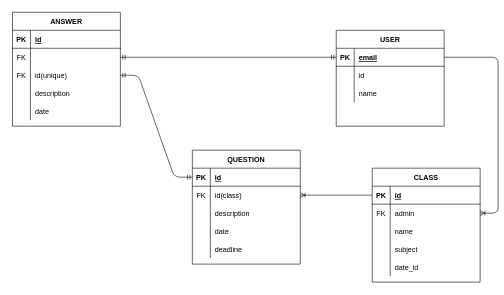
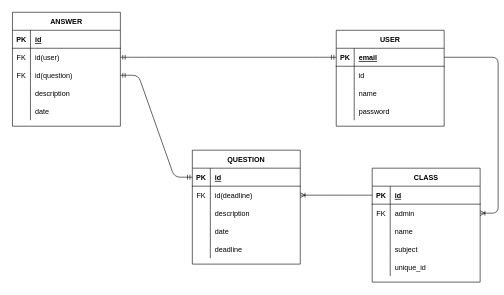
none -> (75, 57)
(53, 76) -> (57, 76)
none -> (399, 111)
(231, 196) -> (236, 196)
(408, 268) -> (411, 268)
